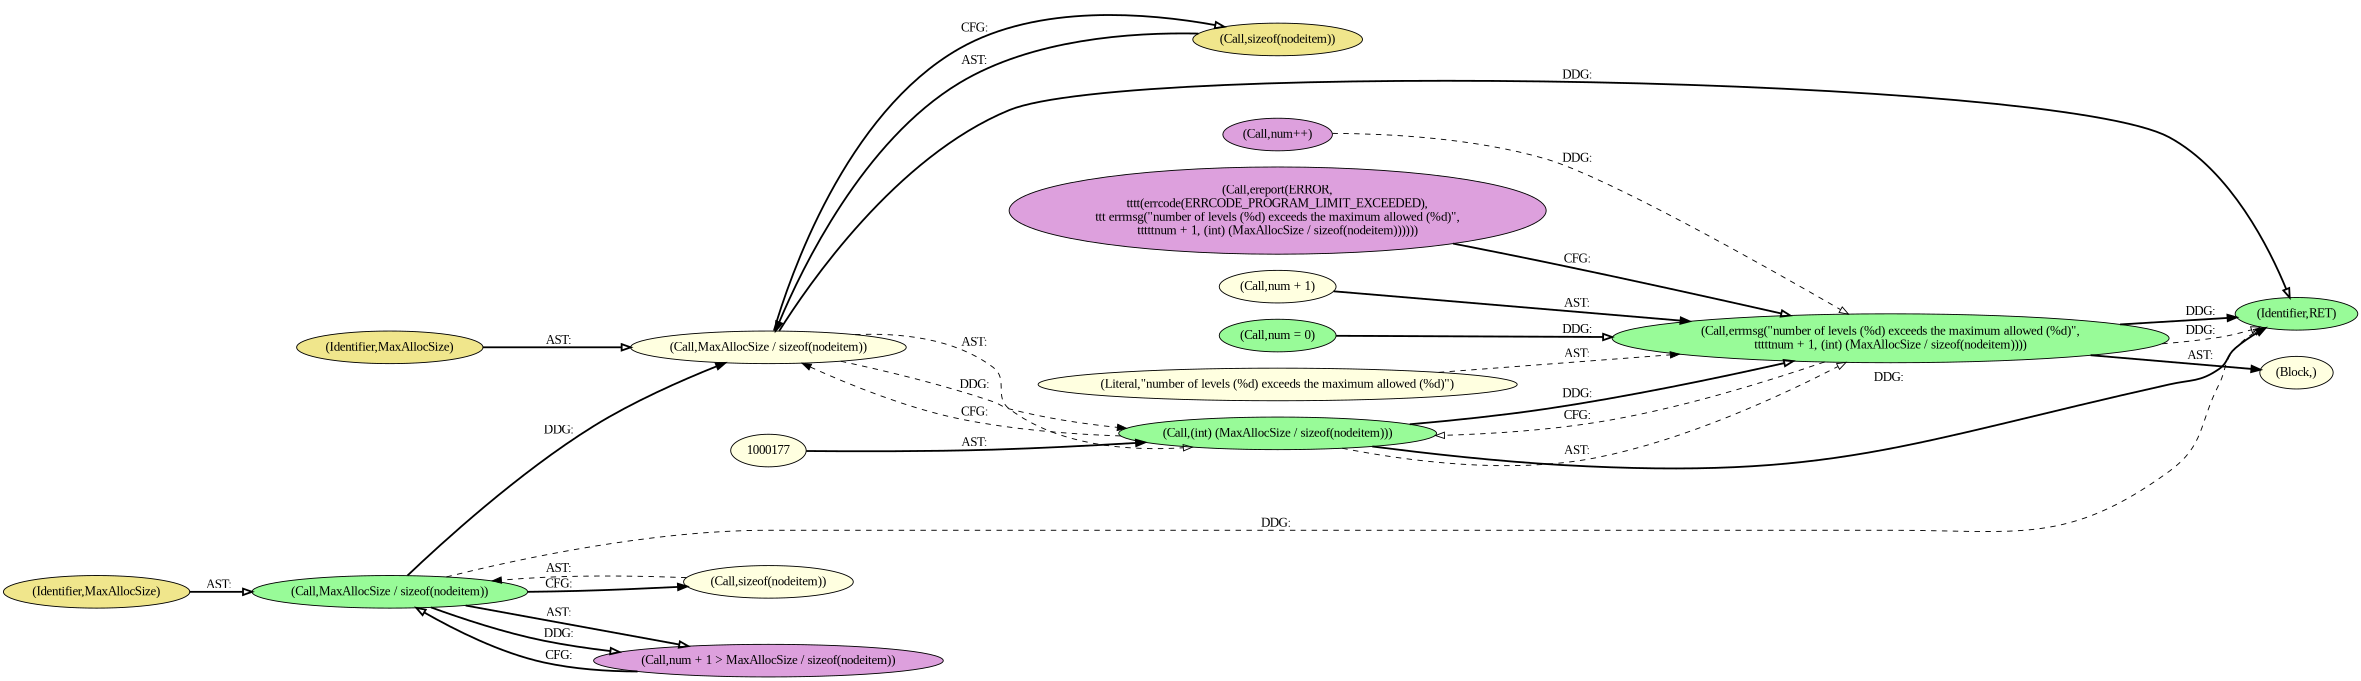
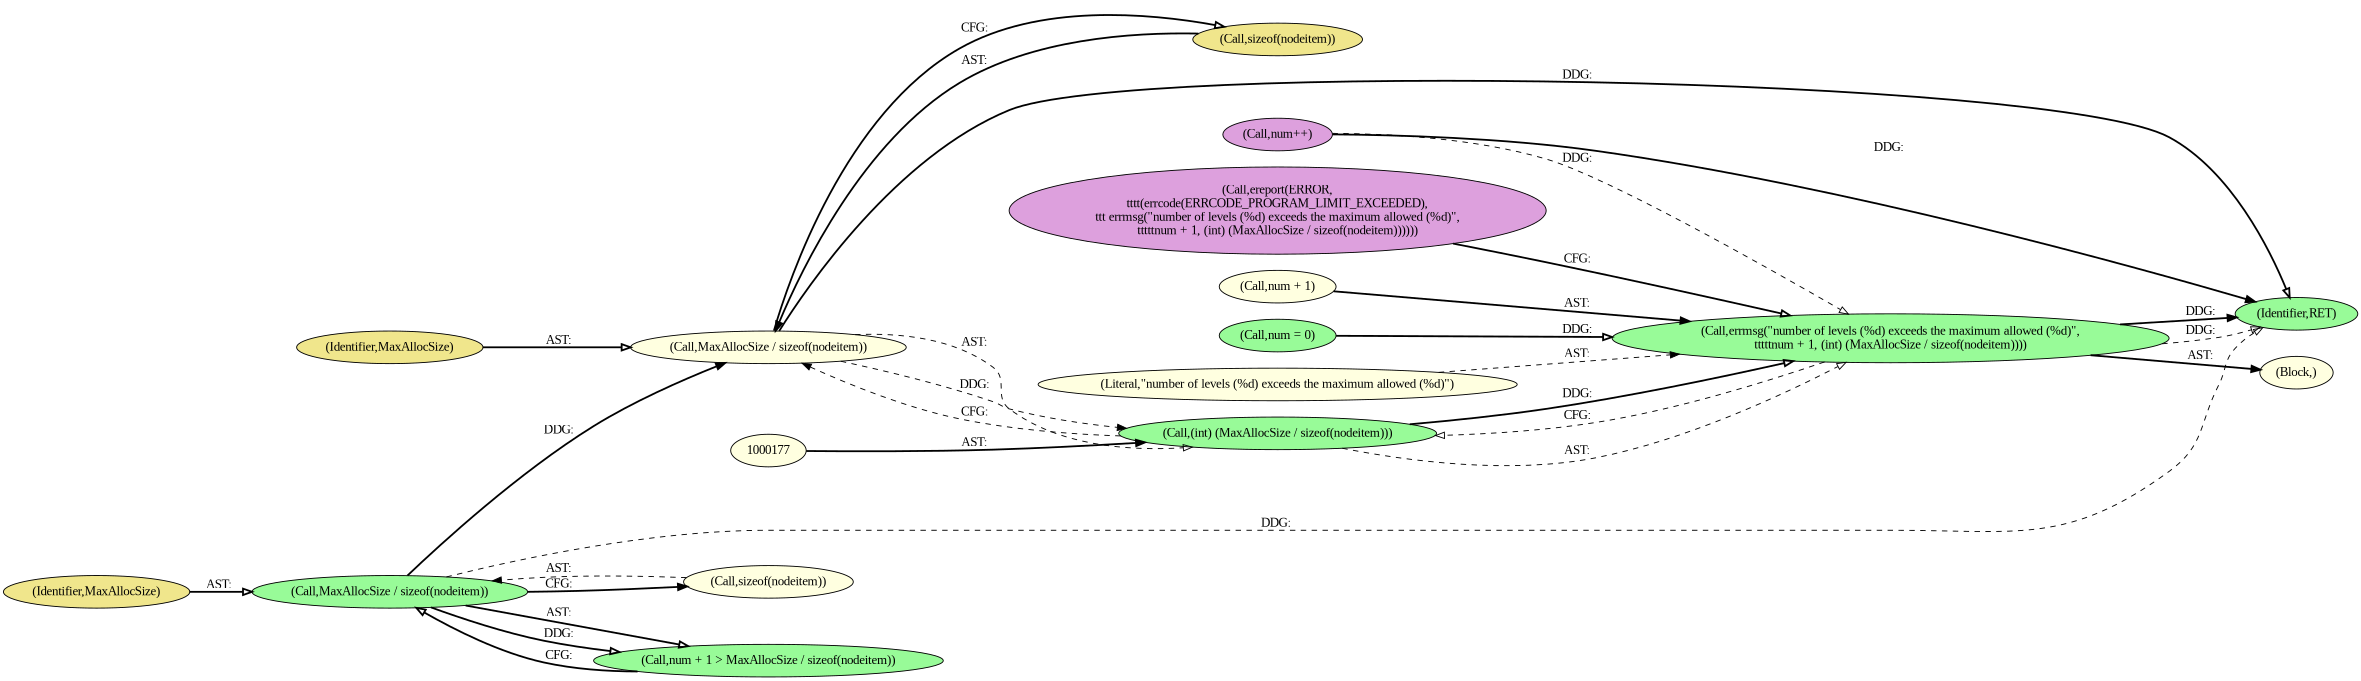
(1827, 458) -> (1794, 186)
(768, 661) -> (768, 661)
